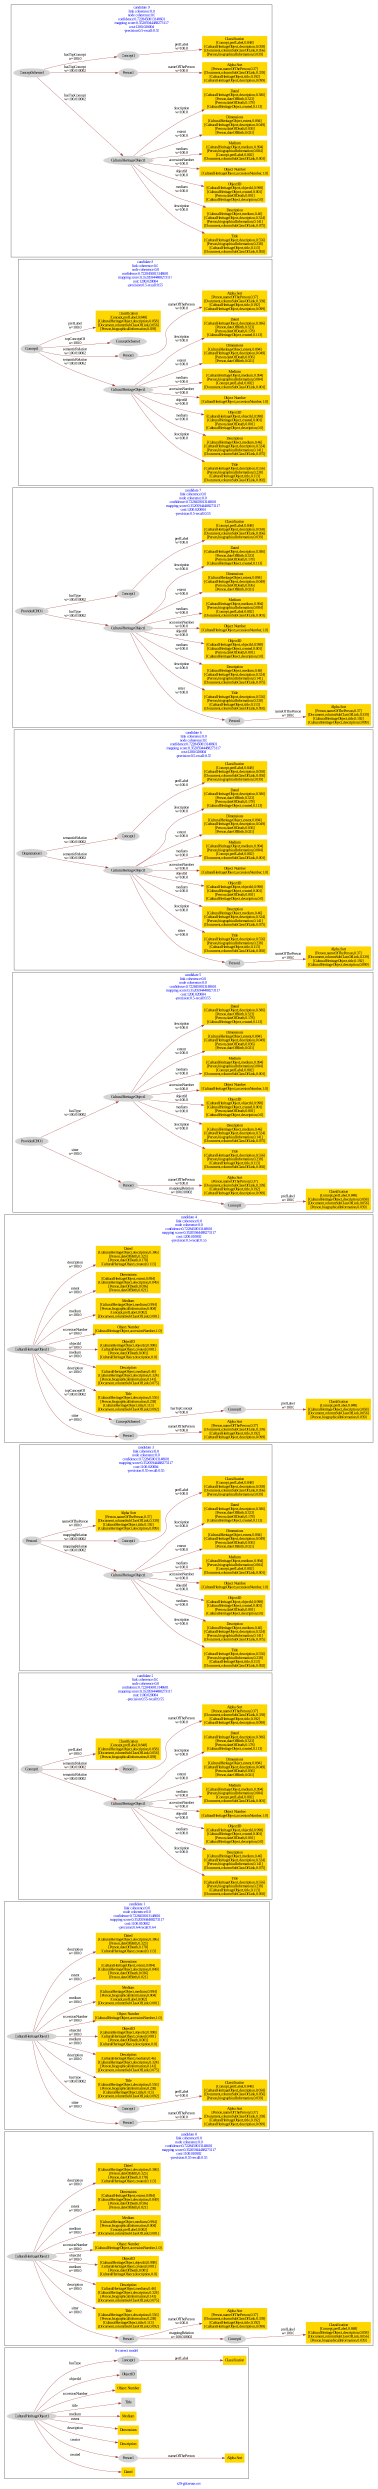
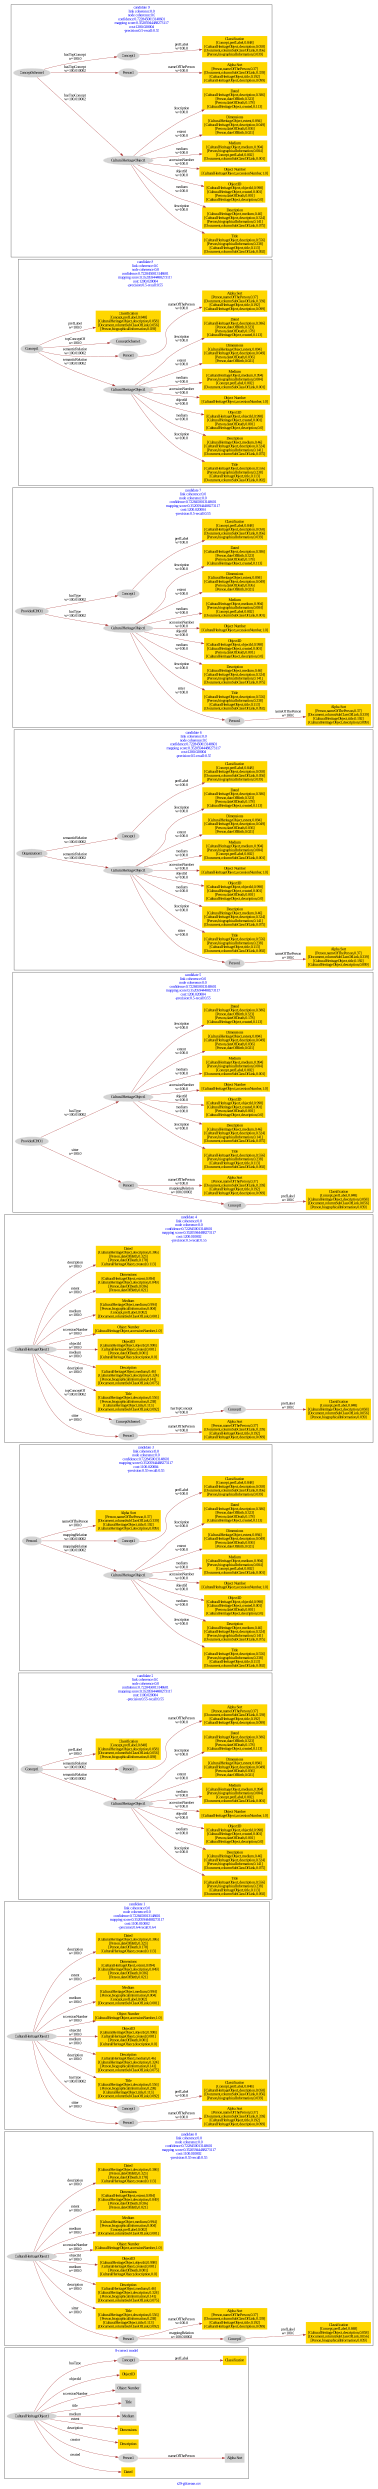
(128, 2374) -> (128, 2374)
(128, 2388) -> (128, 2388)
(128, 2416) -> (128, 2416)
(235, 2458) -> (235, 2458)
